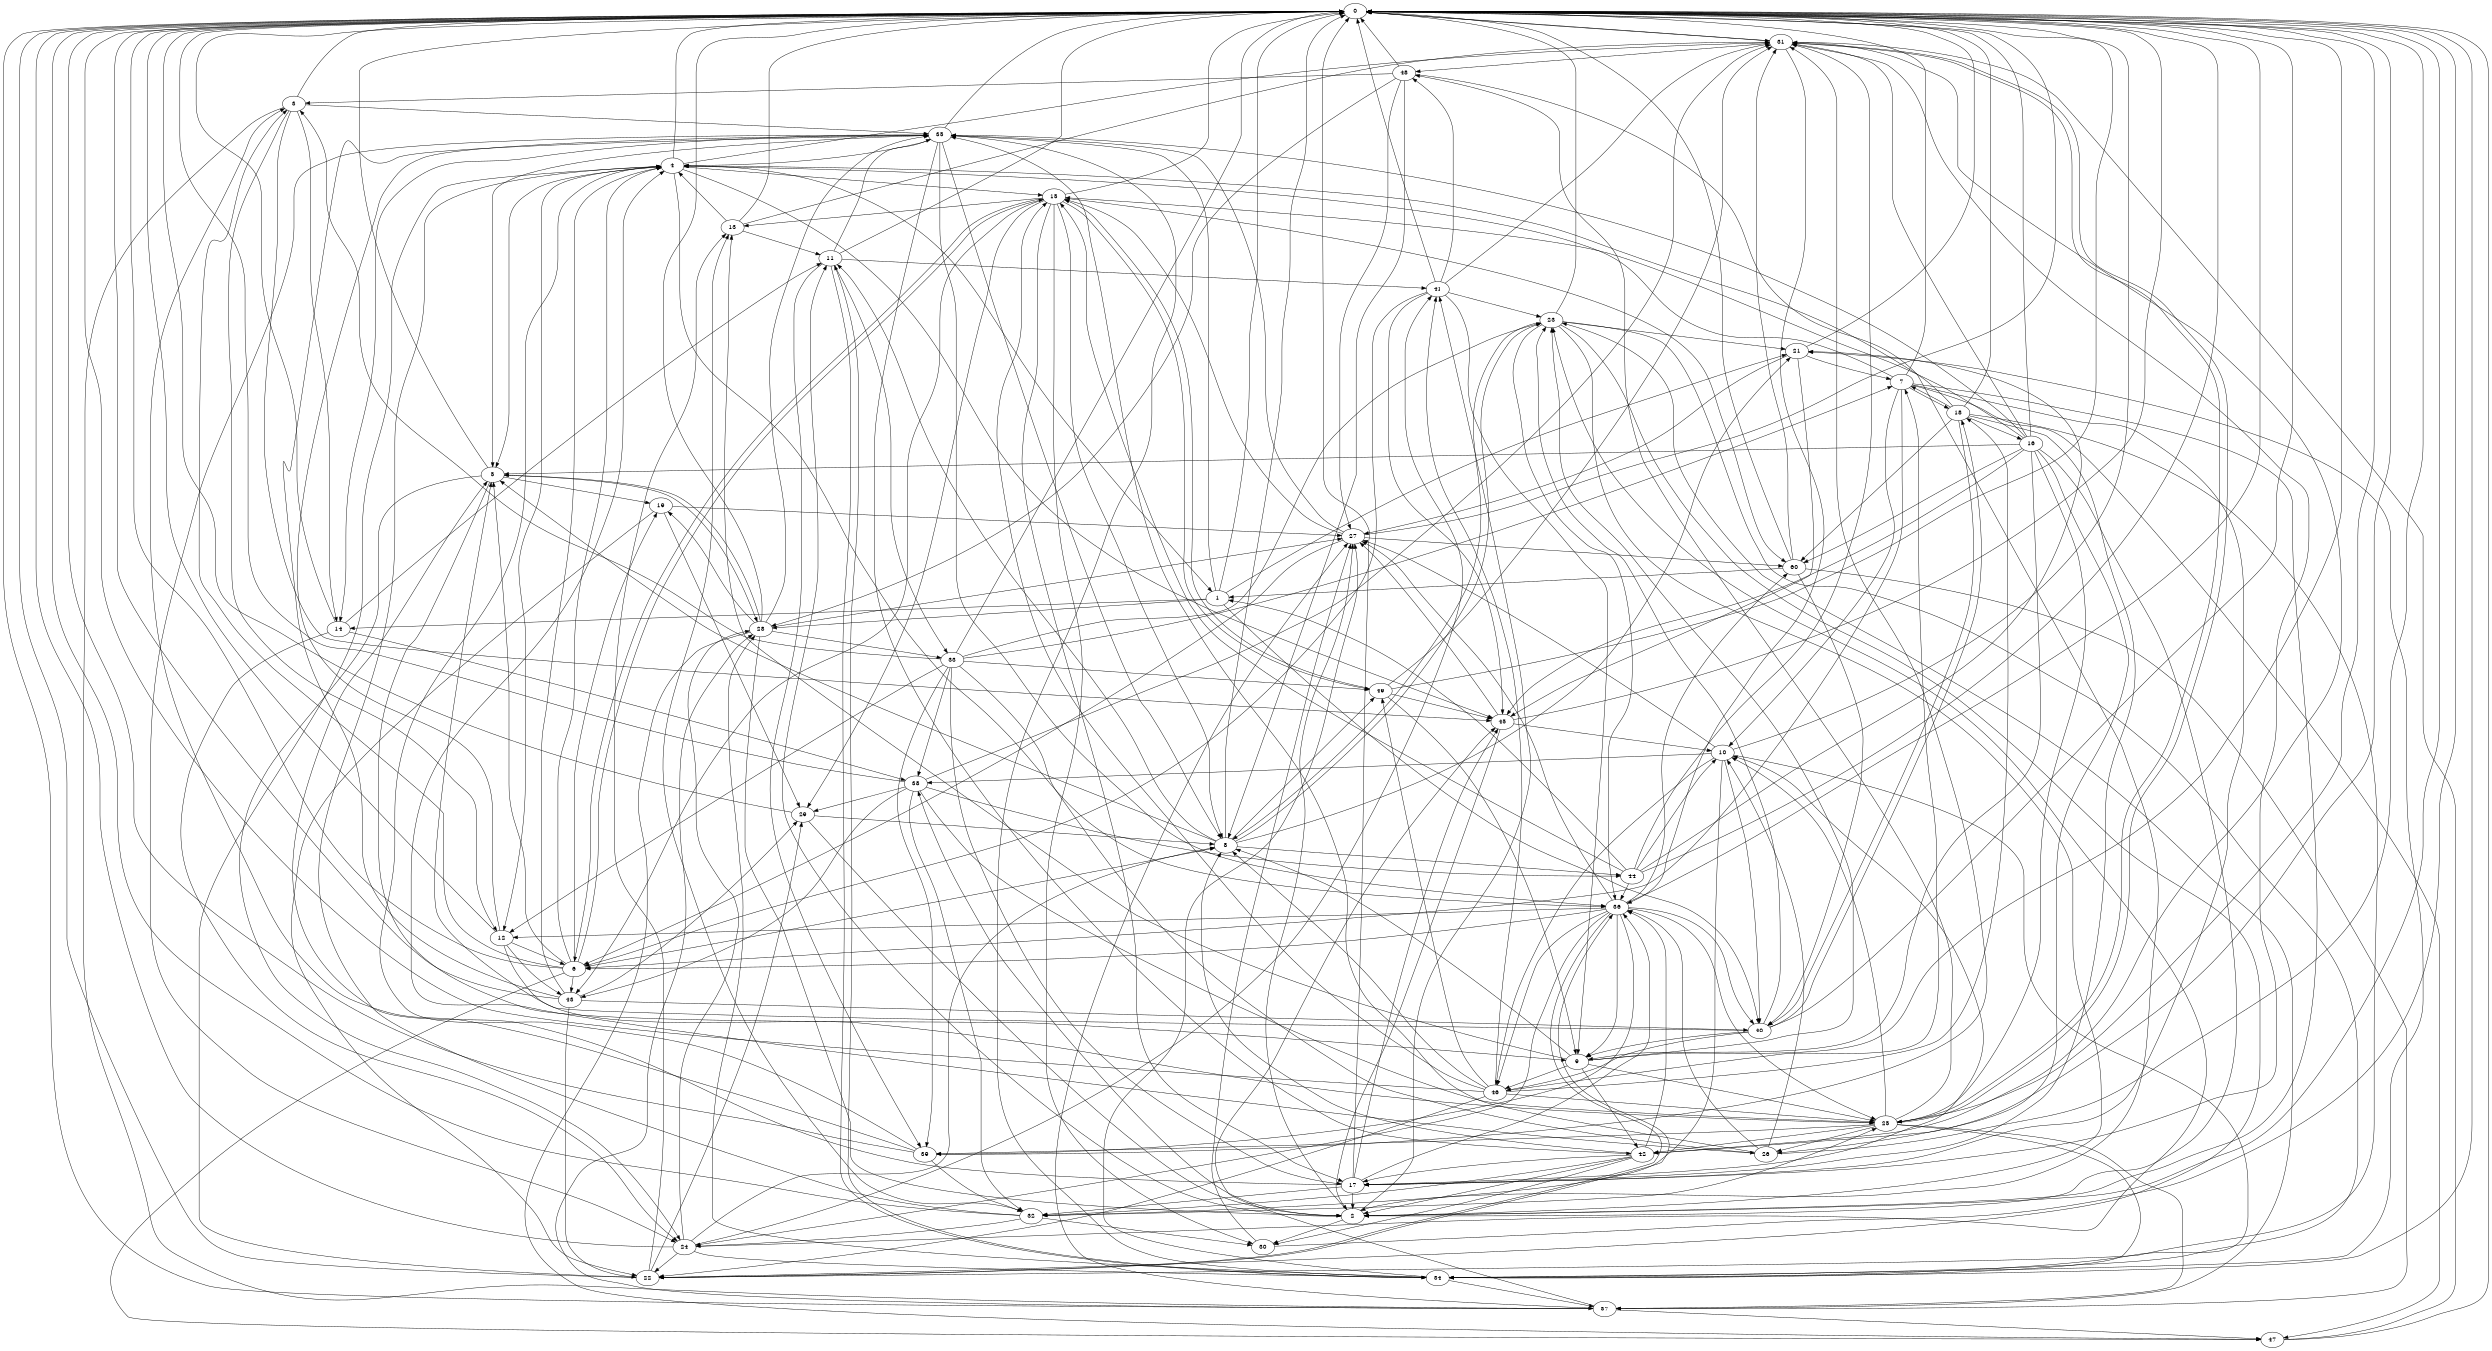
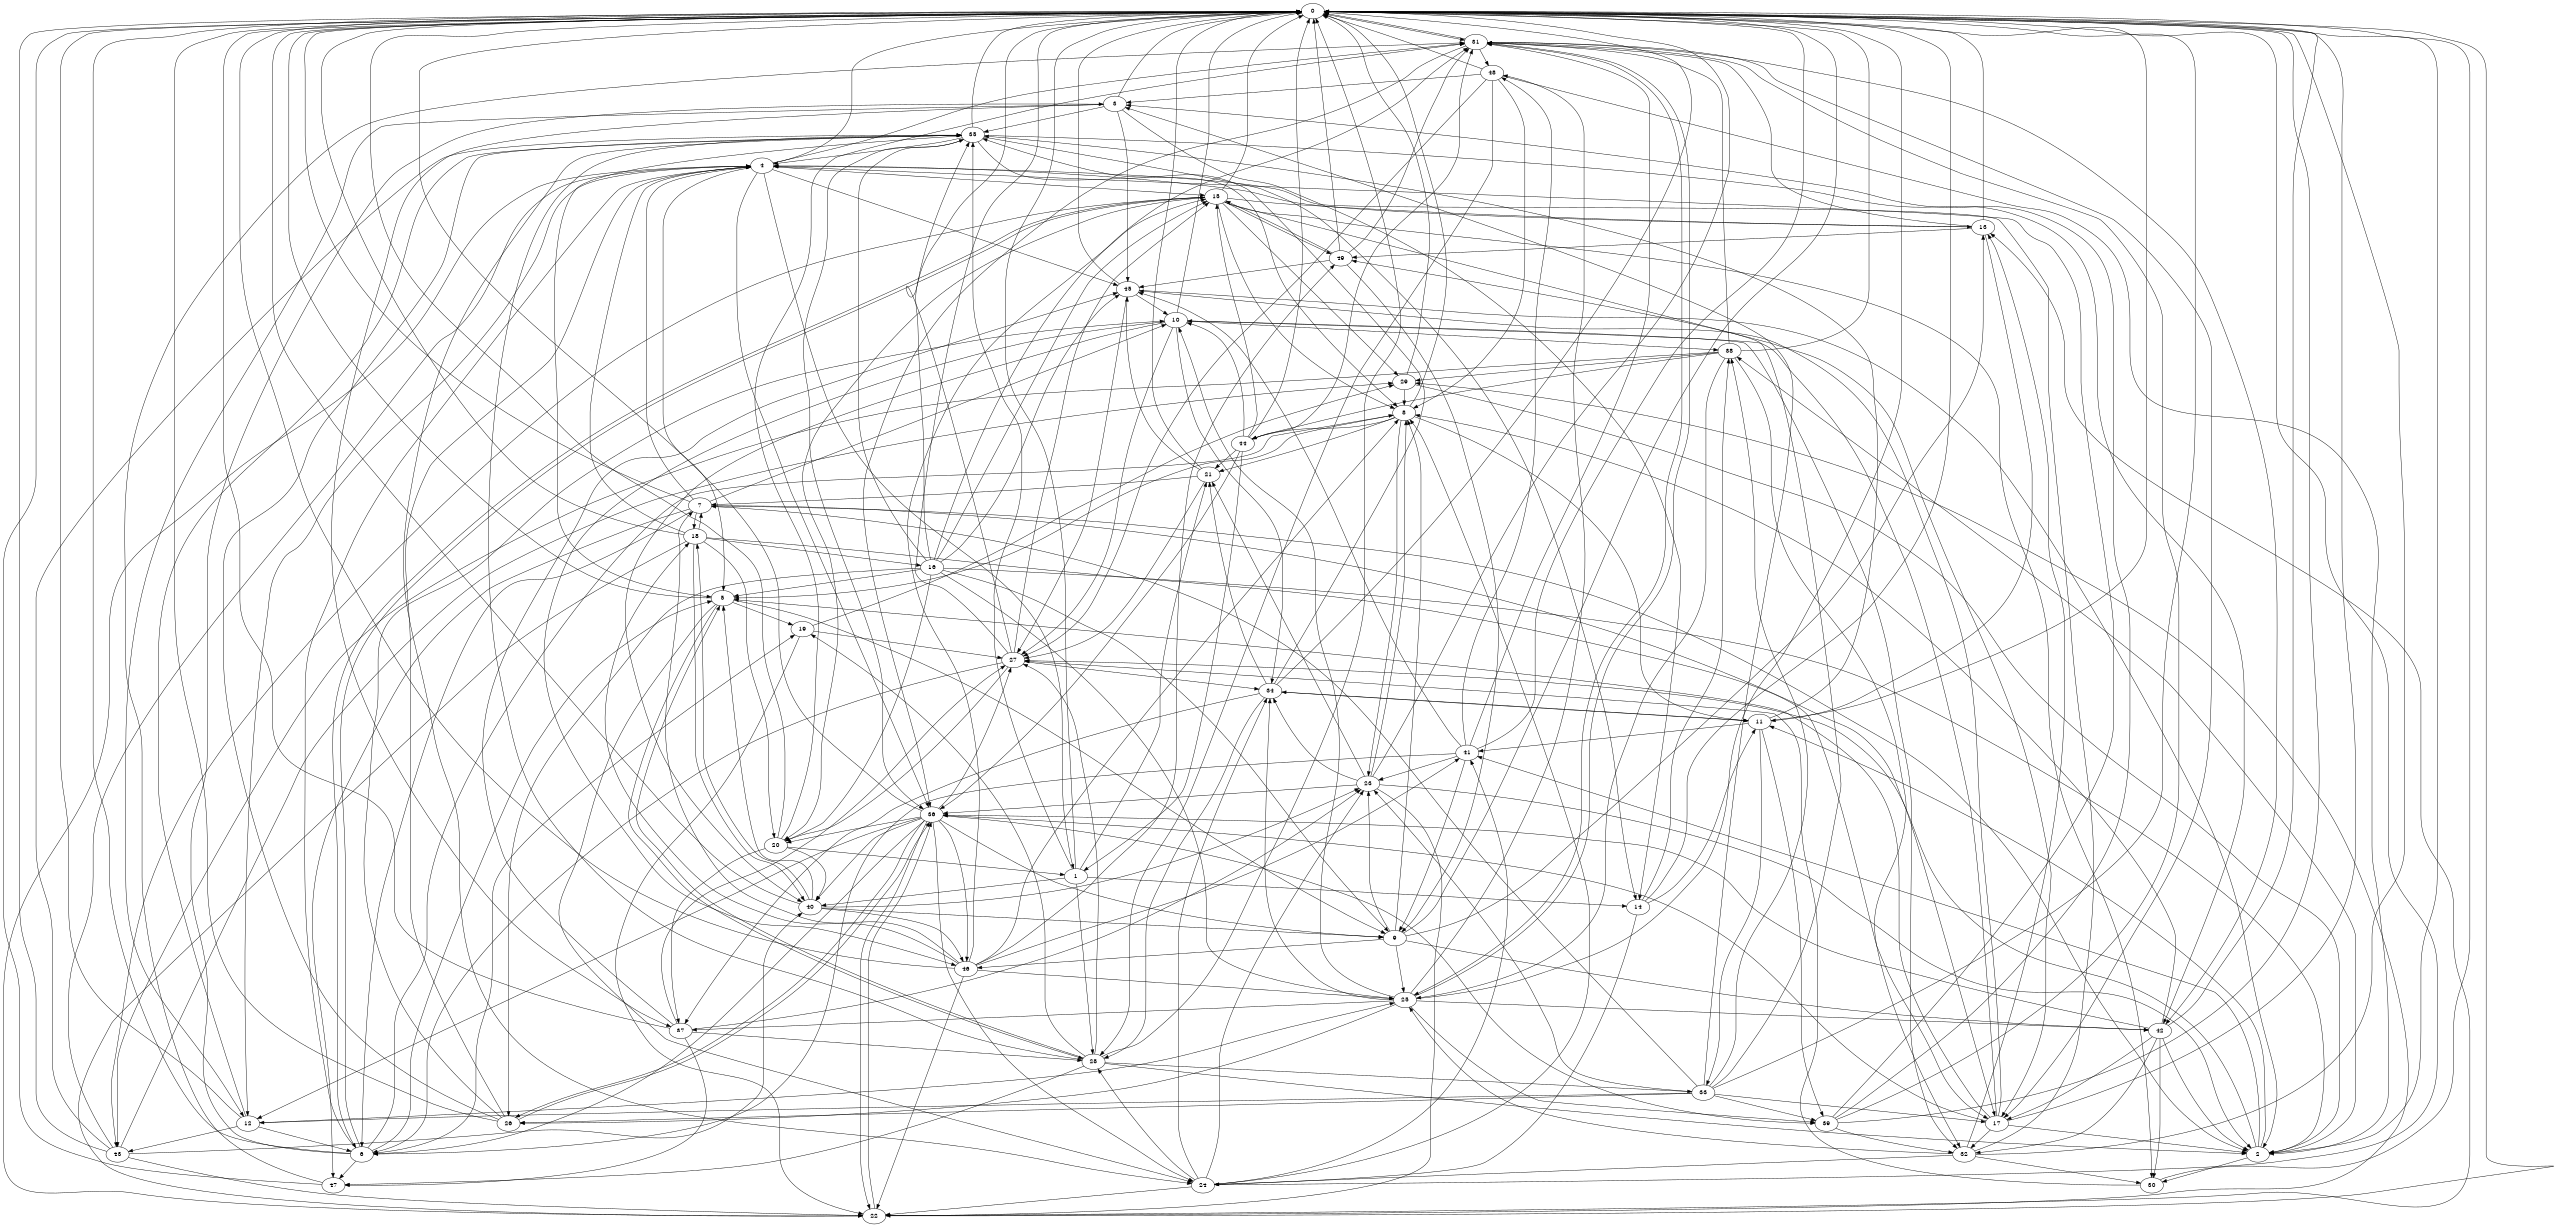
(1794, 567) -> (776, 845)
(1295, 777) -> (1664, 243)
(572, 982) -> none
(1733, 1024) -> (756, 1014)
(1165, 1056) -> (1140, 675)
